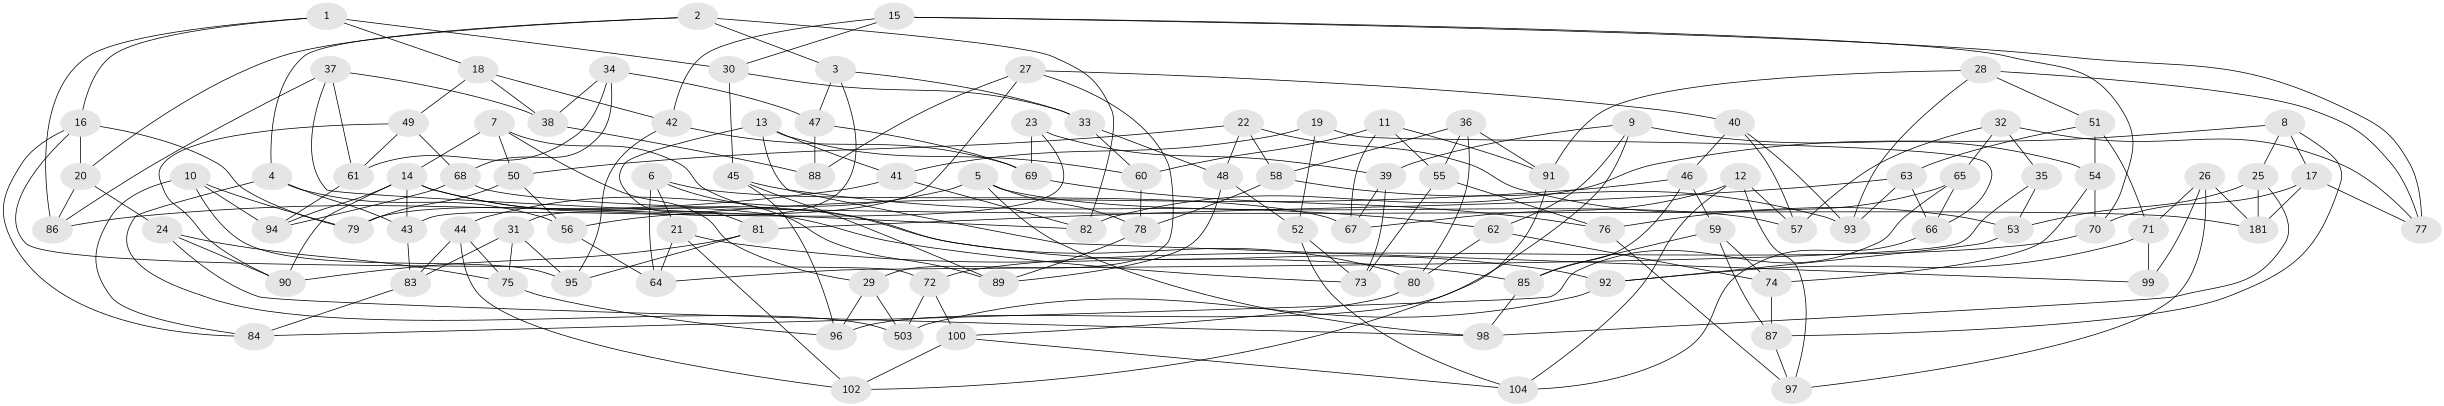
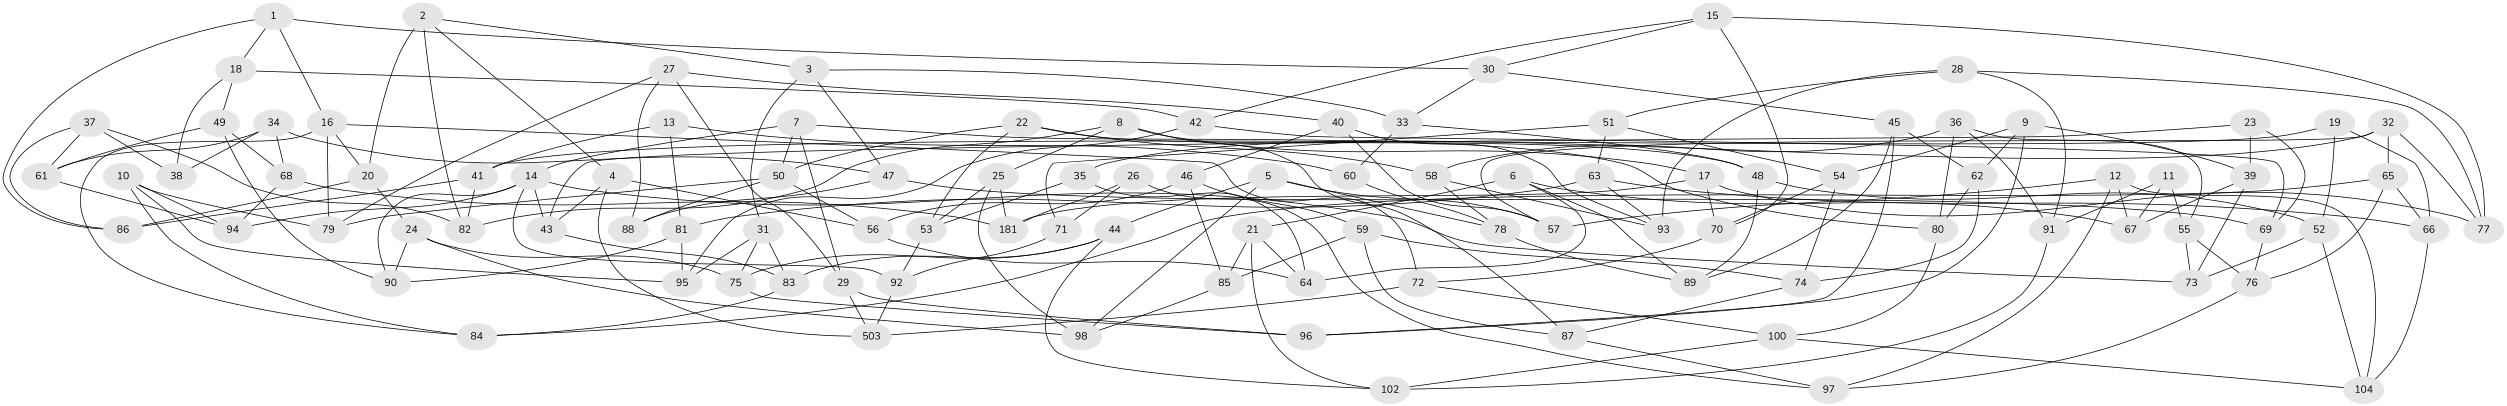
(682, 148) -> (722, 194)
(1269, 151) -> none
(2148, 283) -> none
